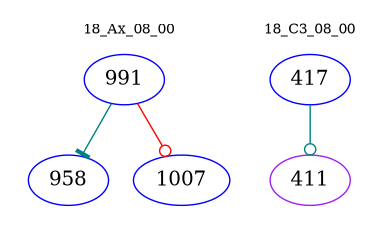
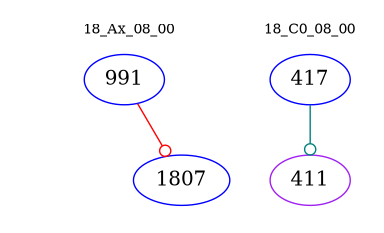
(310, 30) -> (310, 30)
(68, 180) -> none
(182, 180) -> (182, 180)
